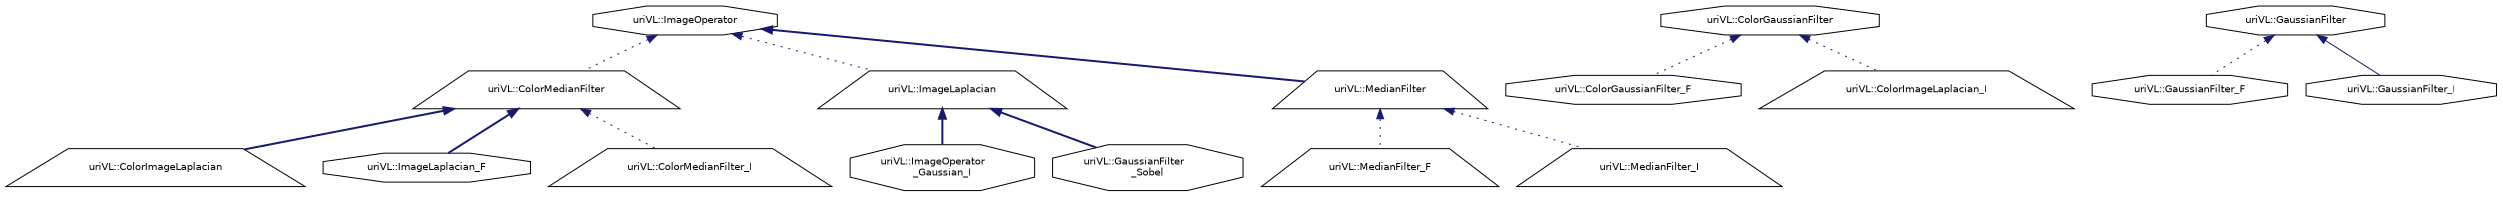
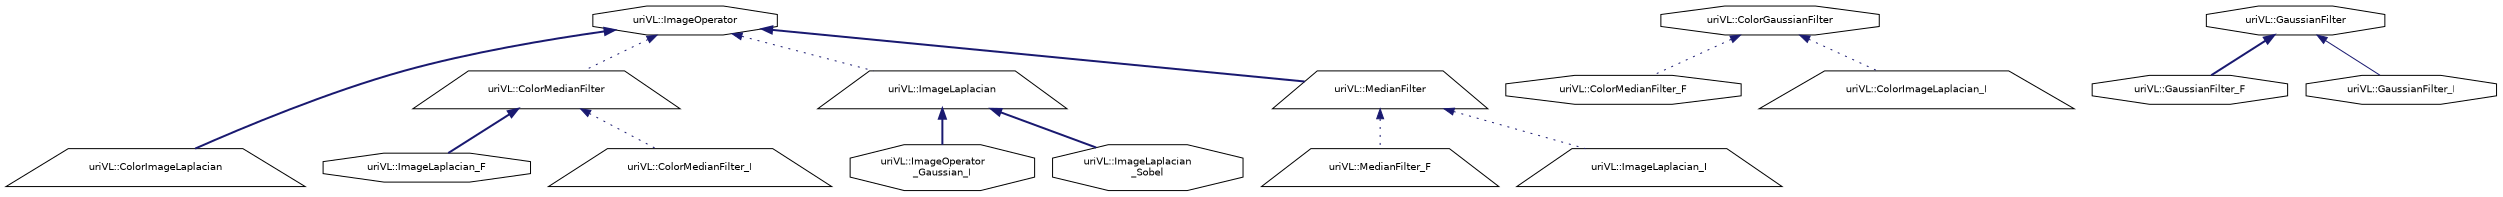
(2238, 58) -> (2238, 58)
(1623, 90) -> (1623, 90)
(344, 130) -> (395, 73)
(1148, 168) -> (1148, 168)
(1649, 168) -> (1649, 168)
